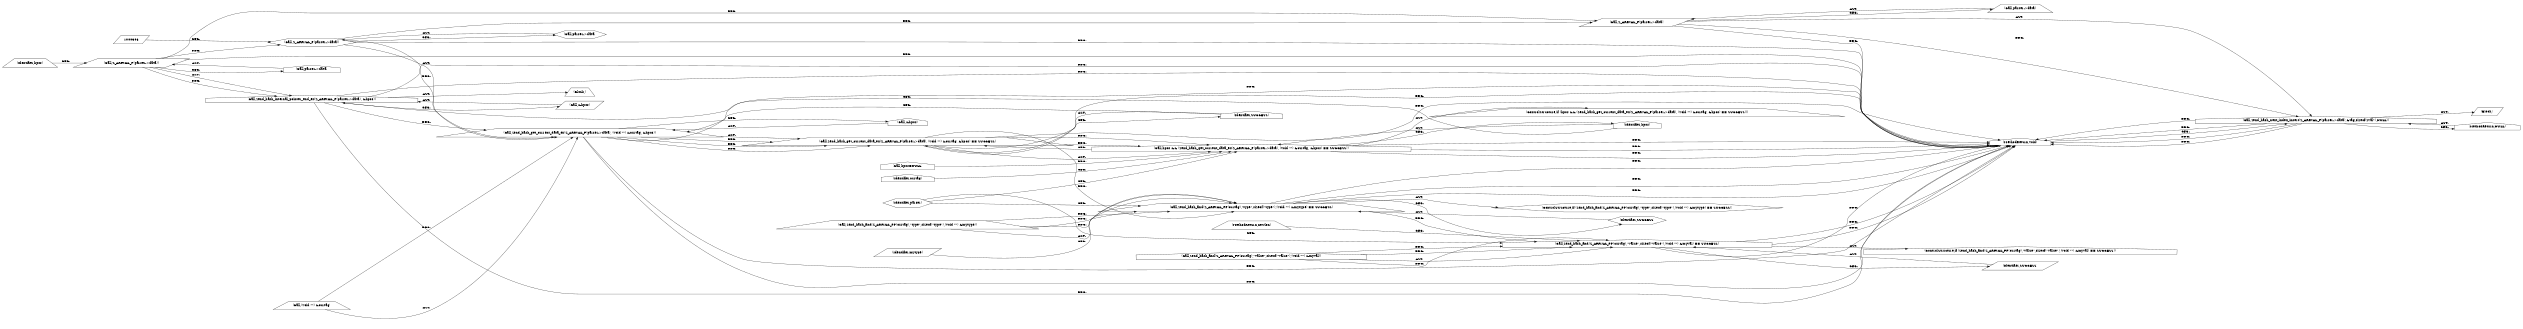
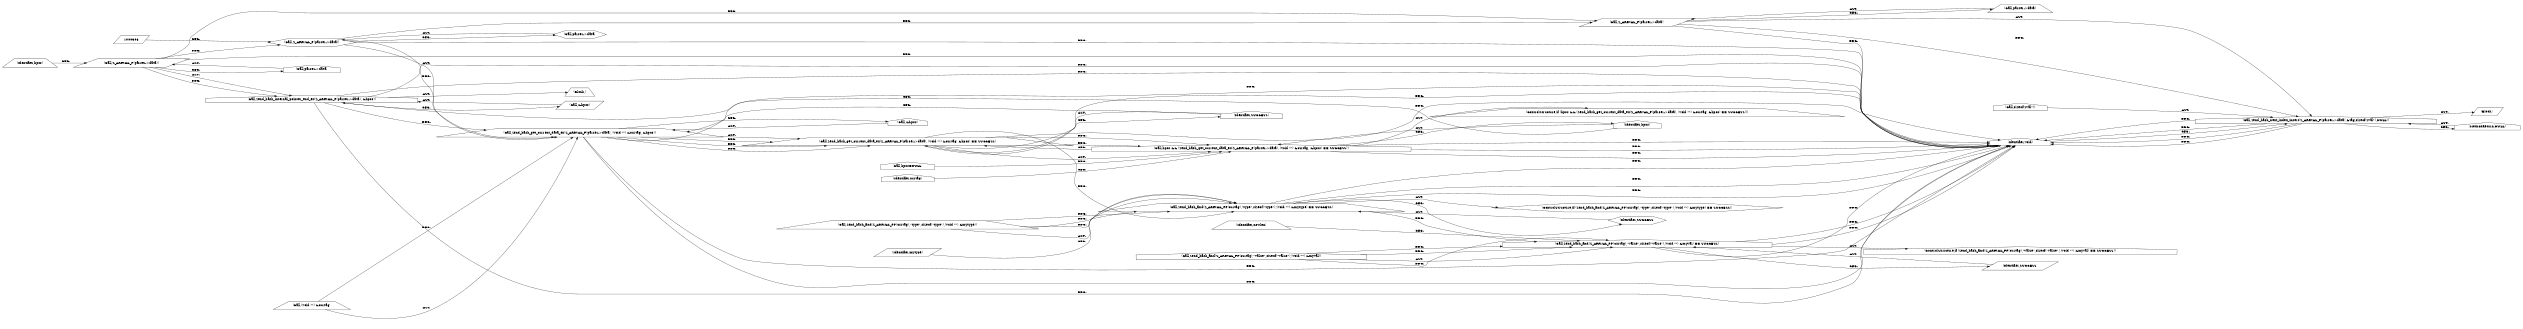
none -> (2020, 107)
(2020, 142) -> (2020, 142)
(908, 203) -> none
(1251, 225) -> (1251, 225)
